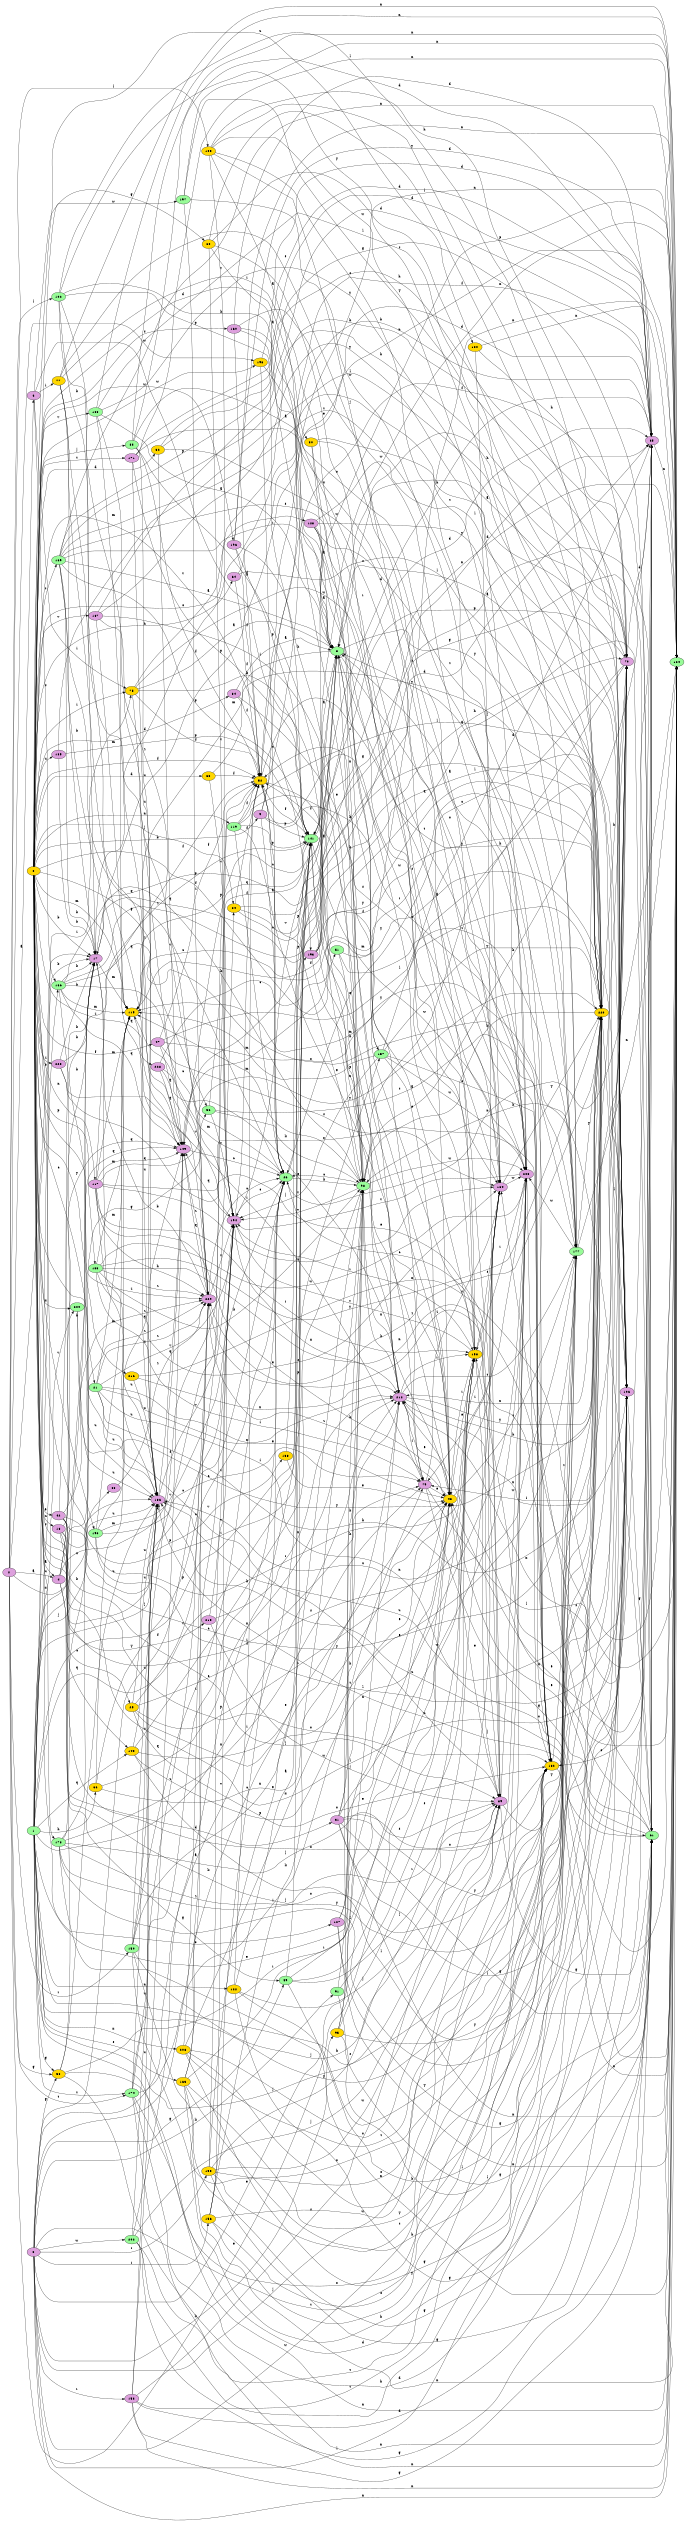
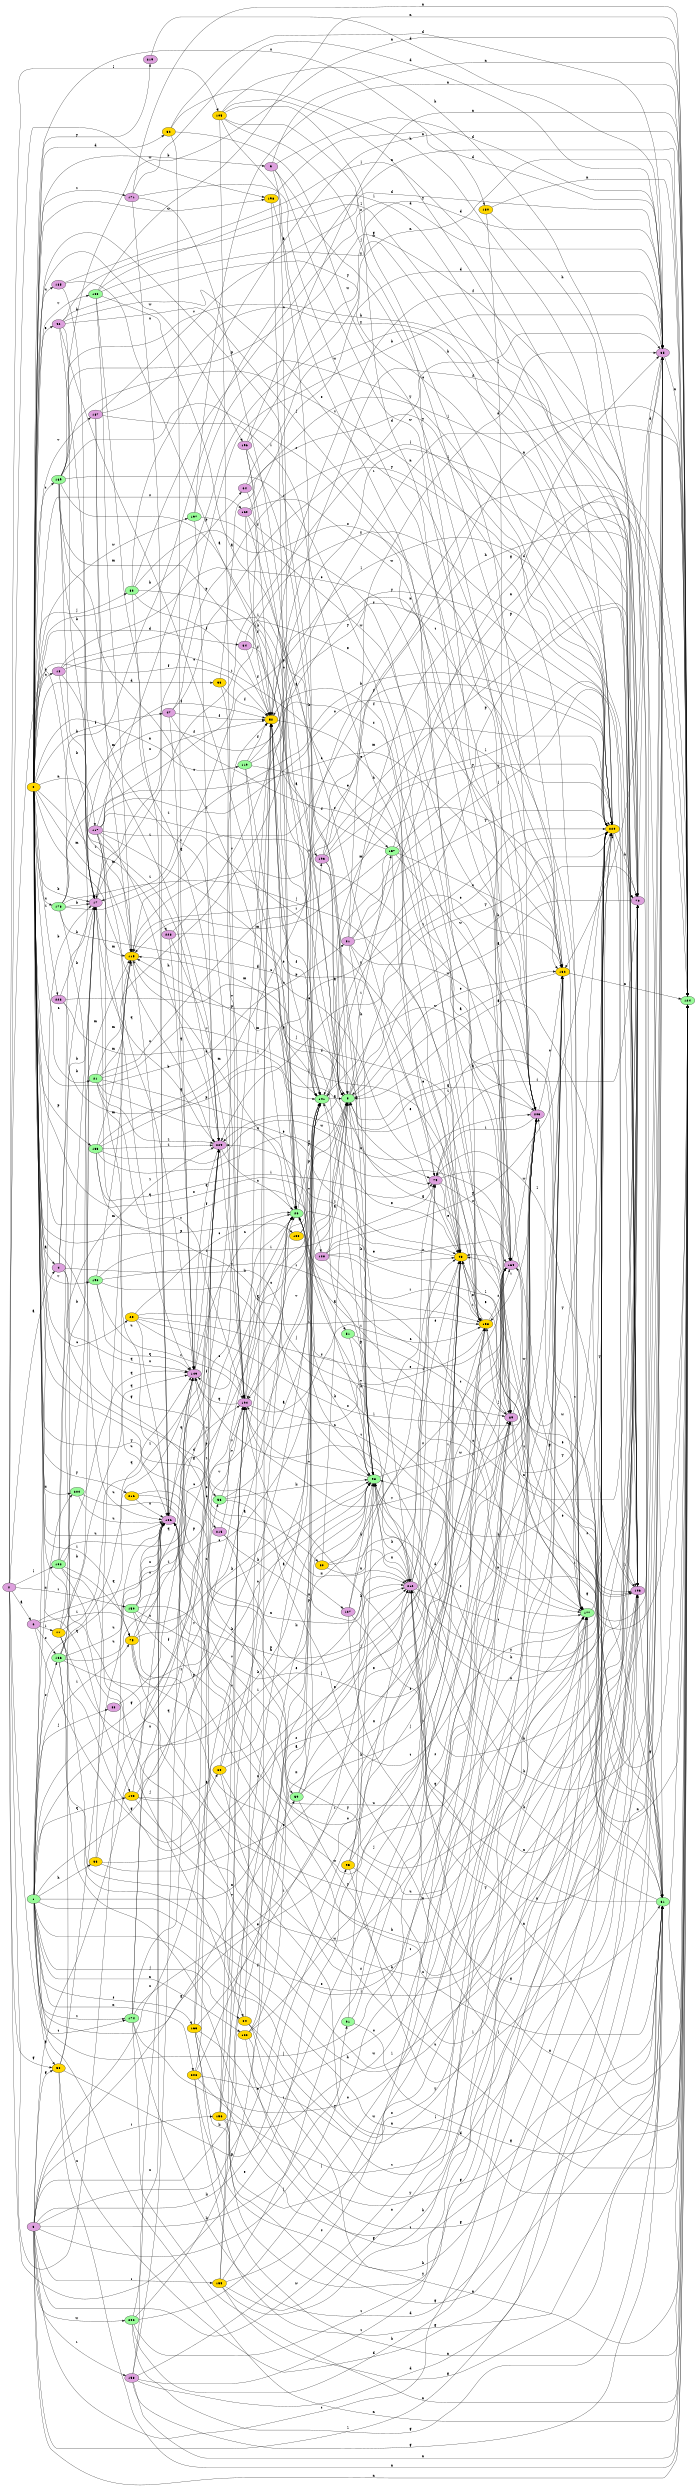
none -> (150, 60)
